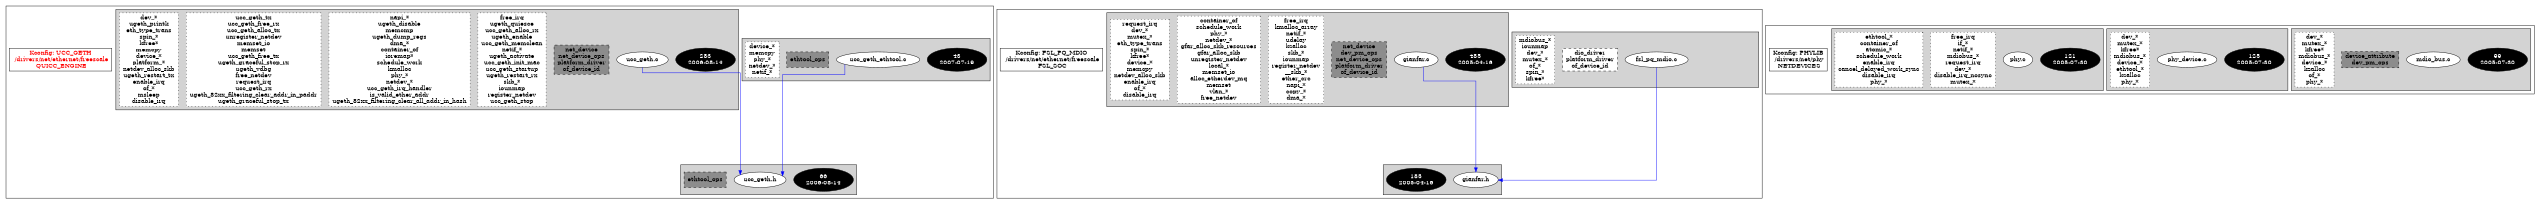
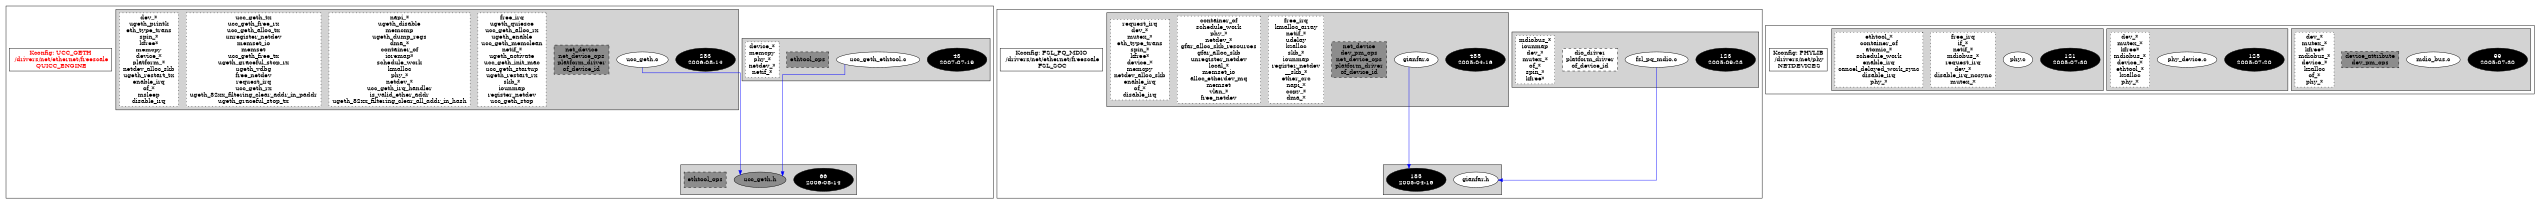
none -> (1726, 60)
(2254, 60) -> (2254, 60)
(1476, 91) -> (1409, 116)
(760, 180) -> (760, 180)
